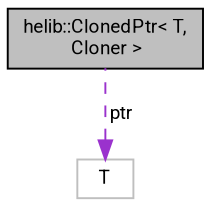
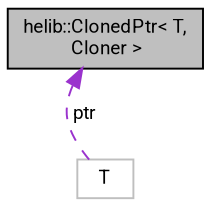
(105, 104) -> (69, 125)
